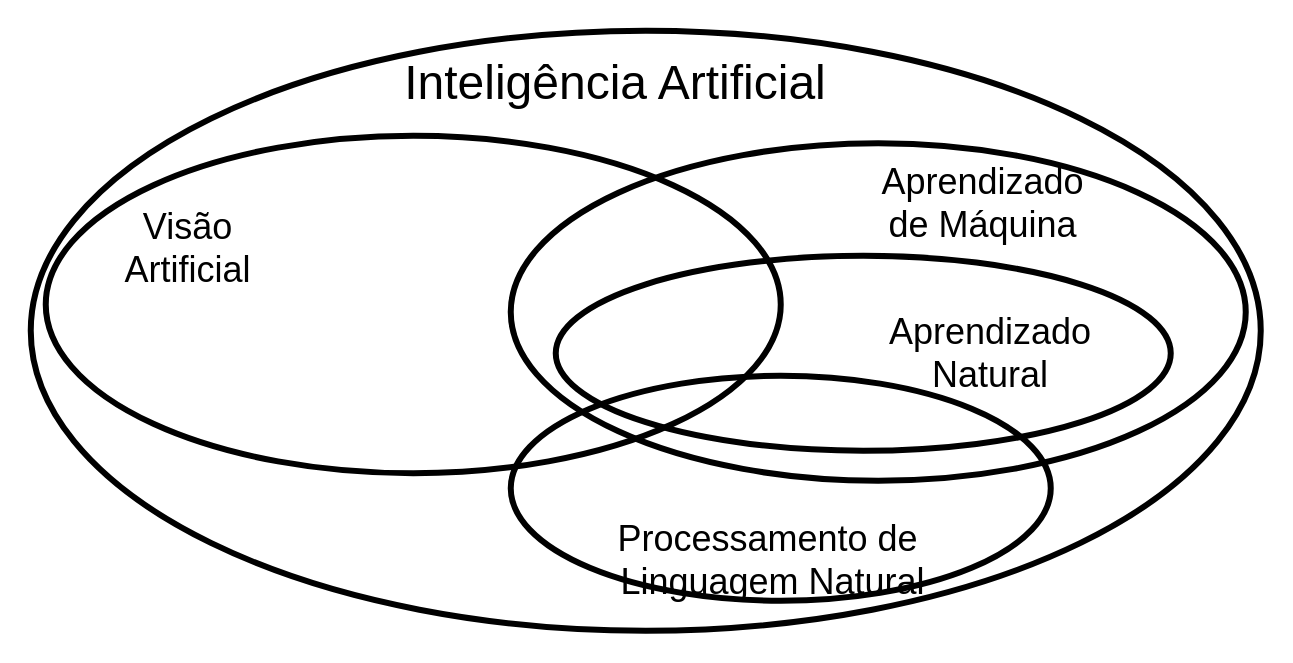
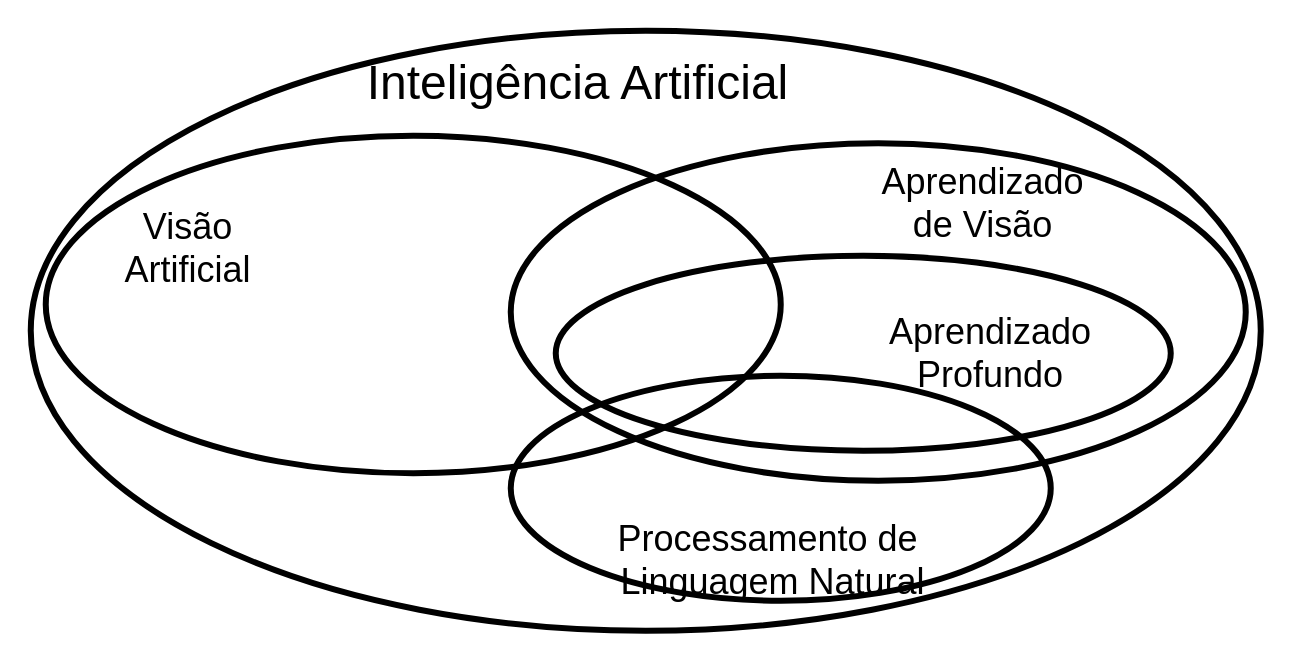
(616, 83) -> (578, 83)
(983, 203) -> (983, 203)
(991, 353) -> (991, 353)
